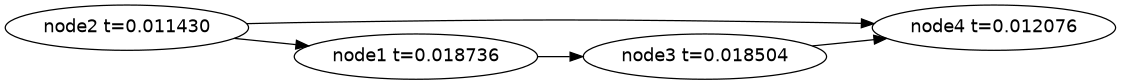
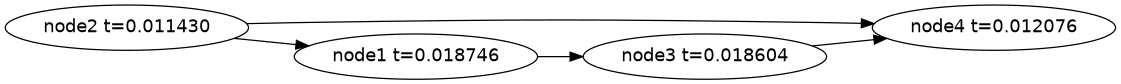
(416, 57) -> (416, 57)
(705, 57) -> (705, 57)
